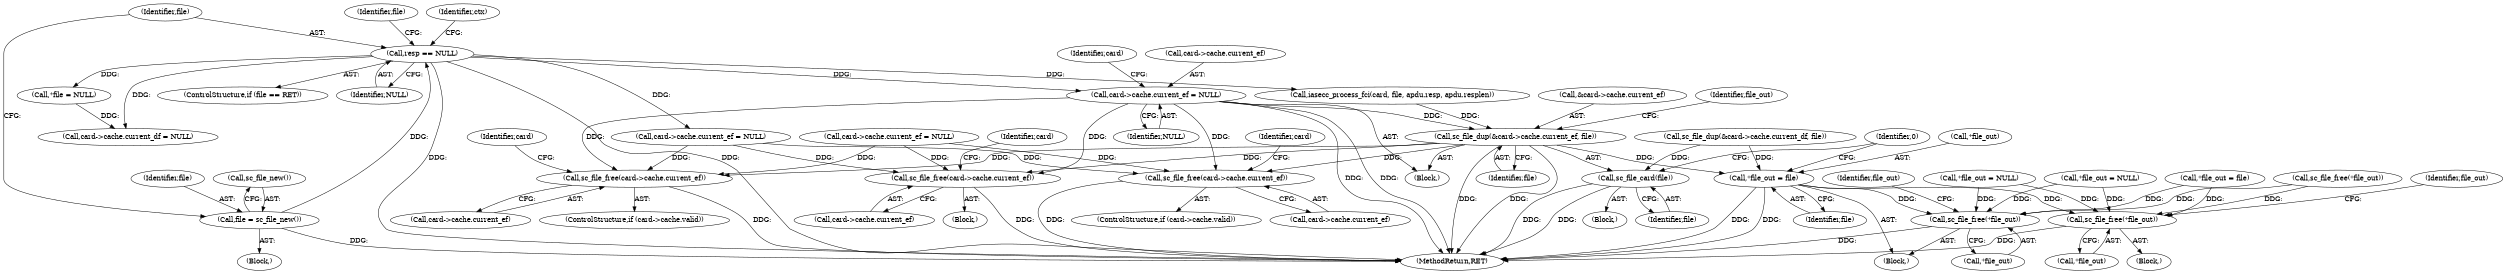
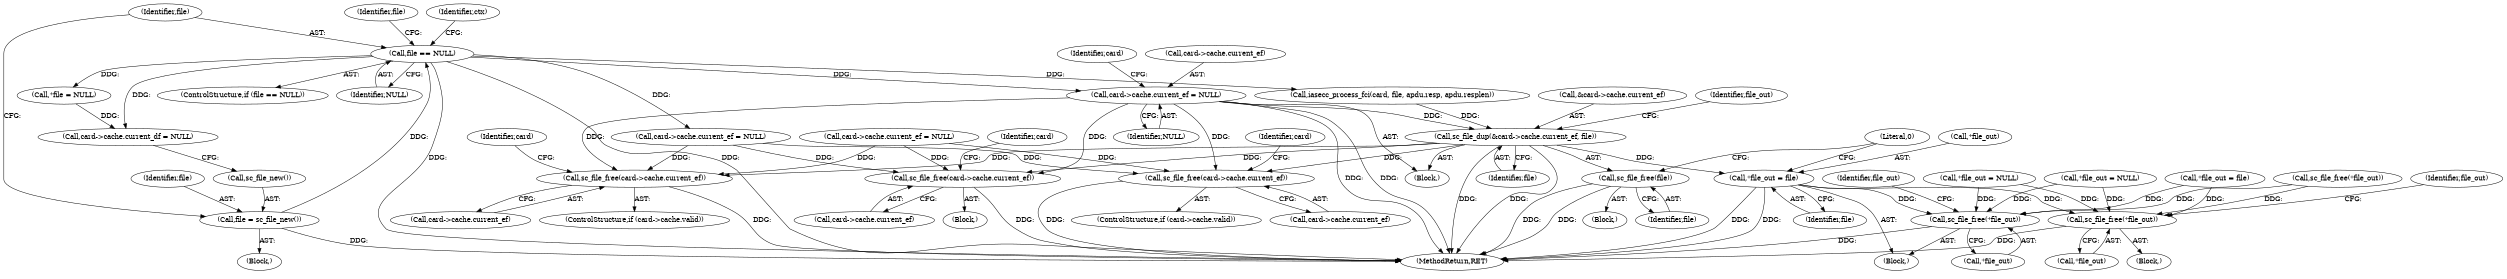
(422, 54) -> (422, 54)
(243, 96) -> (243, 96)
(1745, 137) -> none
(1897, 137) -> (1897, 137)
(1635, 179) -> (1635, 179)
(244, 202) -> (193, 158)
